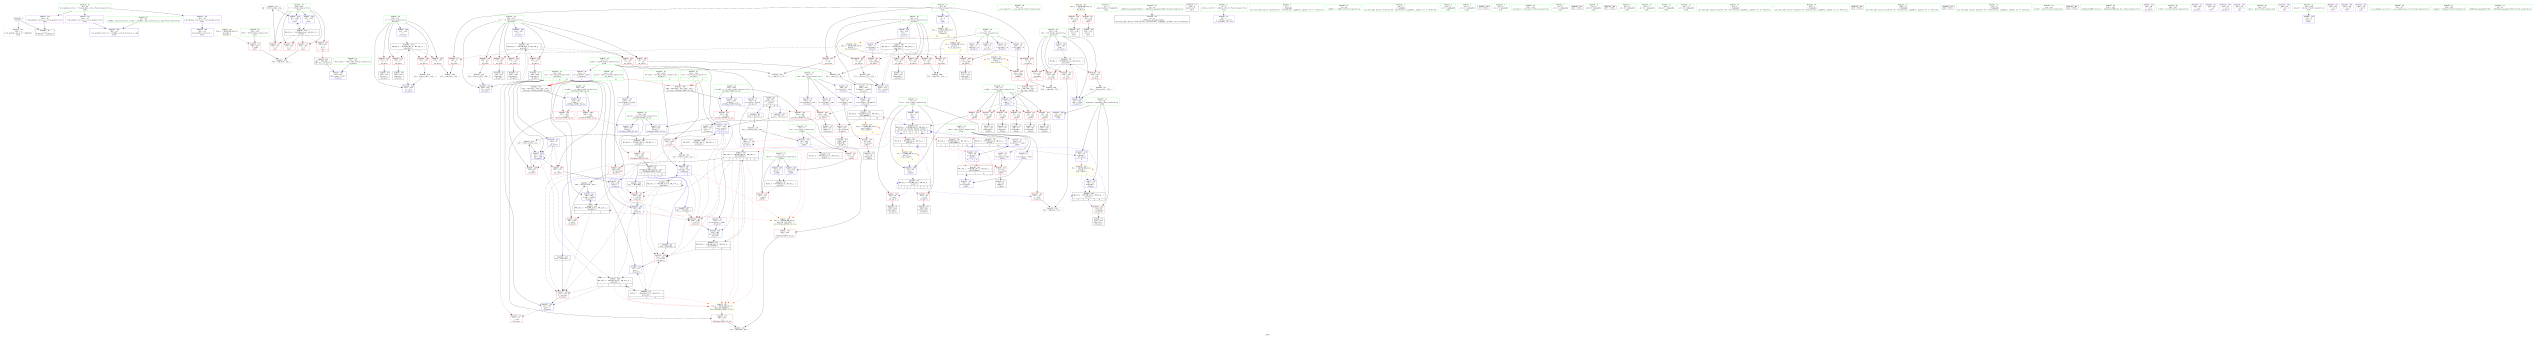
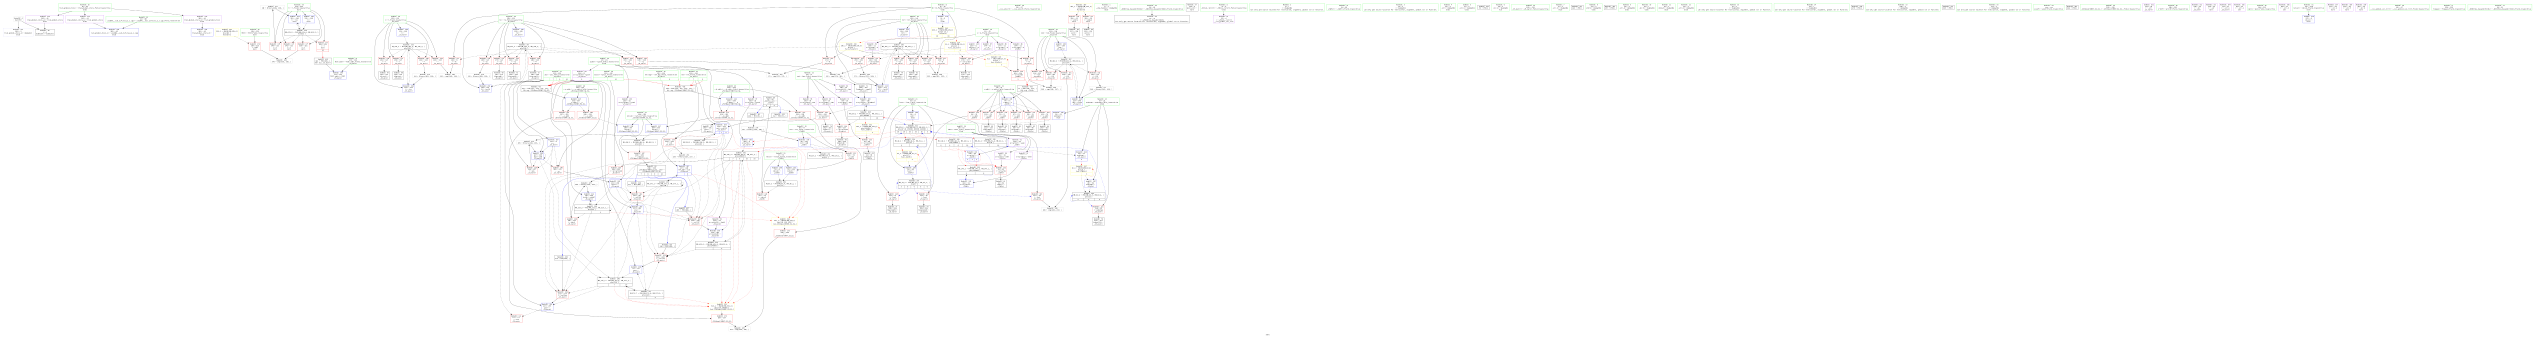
none -> (913, 75)
